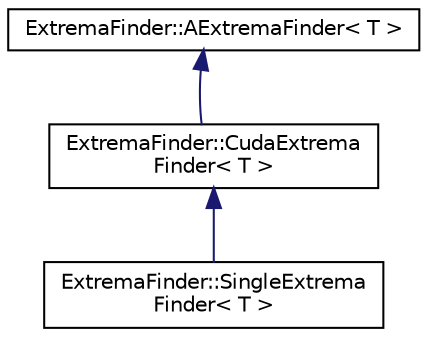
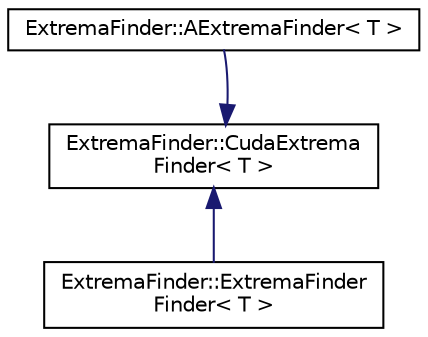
(200, 98) -> (227, 77)
(214, 295) -> (214, 295)
